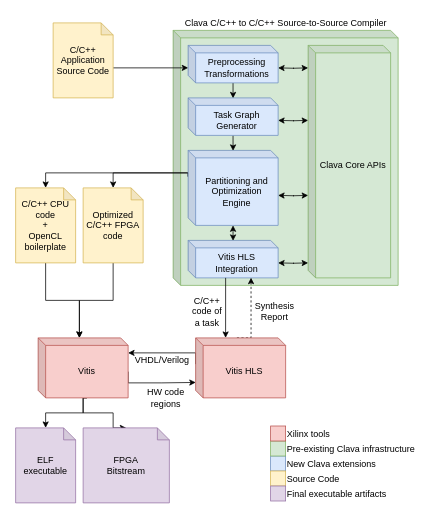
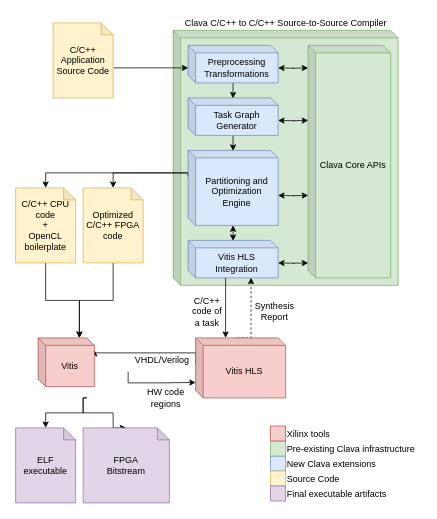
(83, 368) -> (66, 362)
